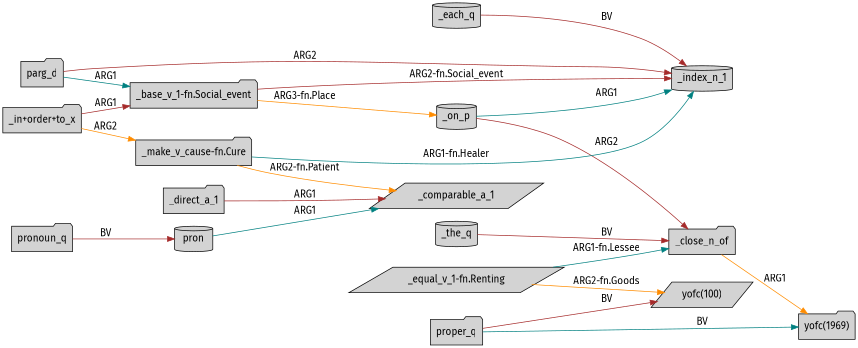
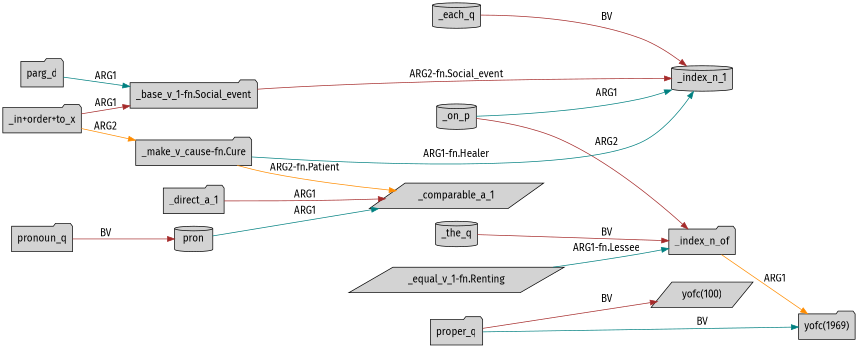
(364, 62) -> none
(343, 108) -> none
(702, 242) -> (702, 242)
(595, 288) -> none
